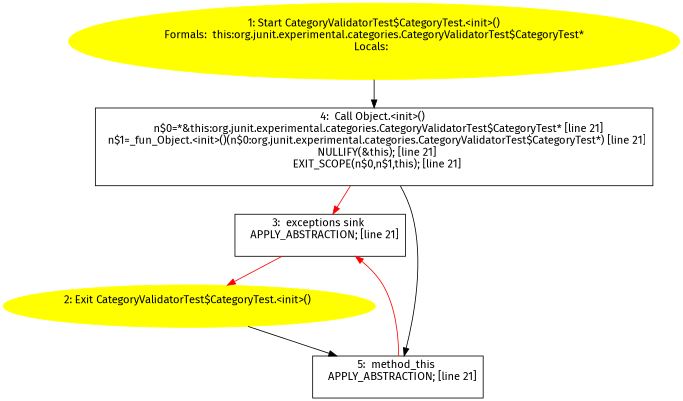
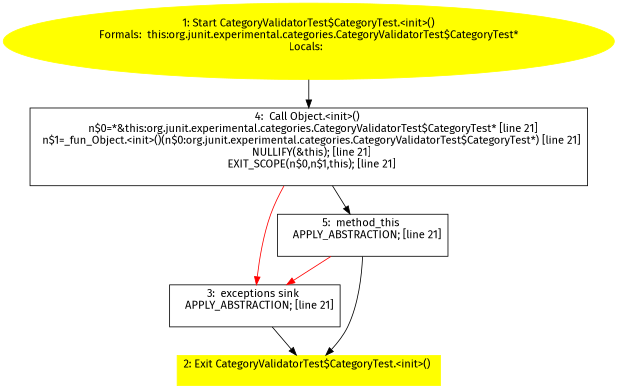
(258, 269) -> (282, 338)
(189, 306) -> (309, 370)
(289, 340) -> (355, 306)
